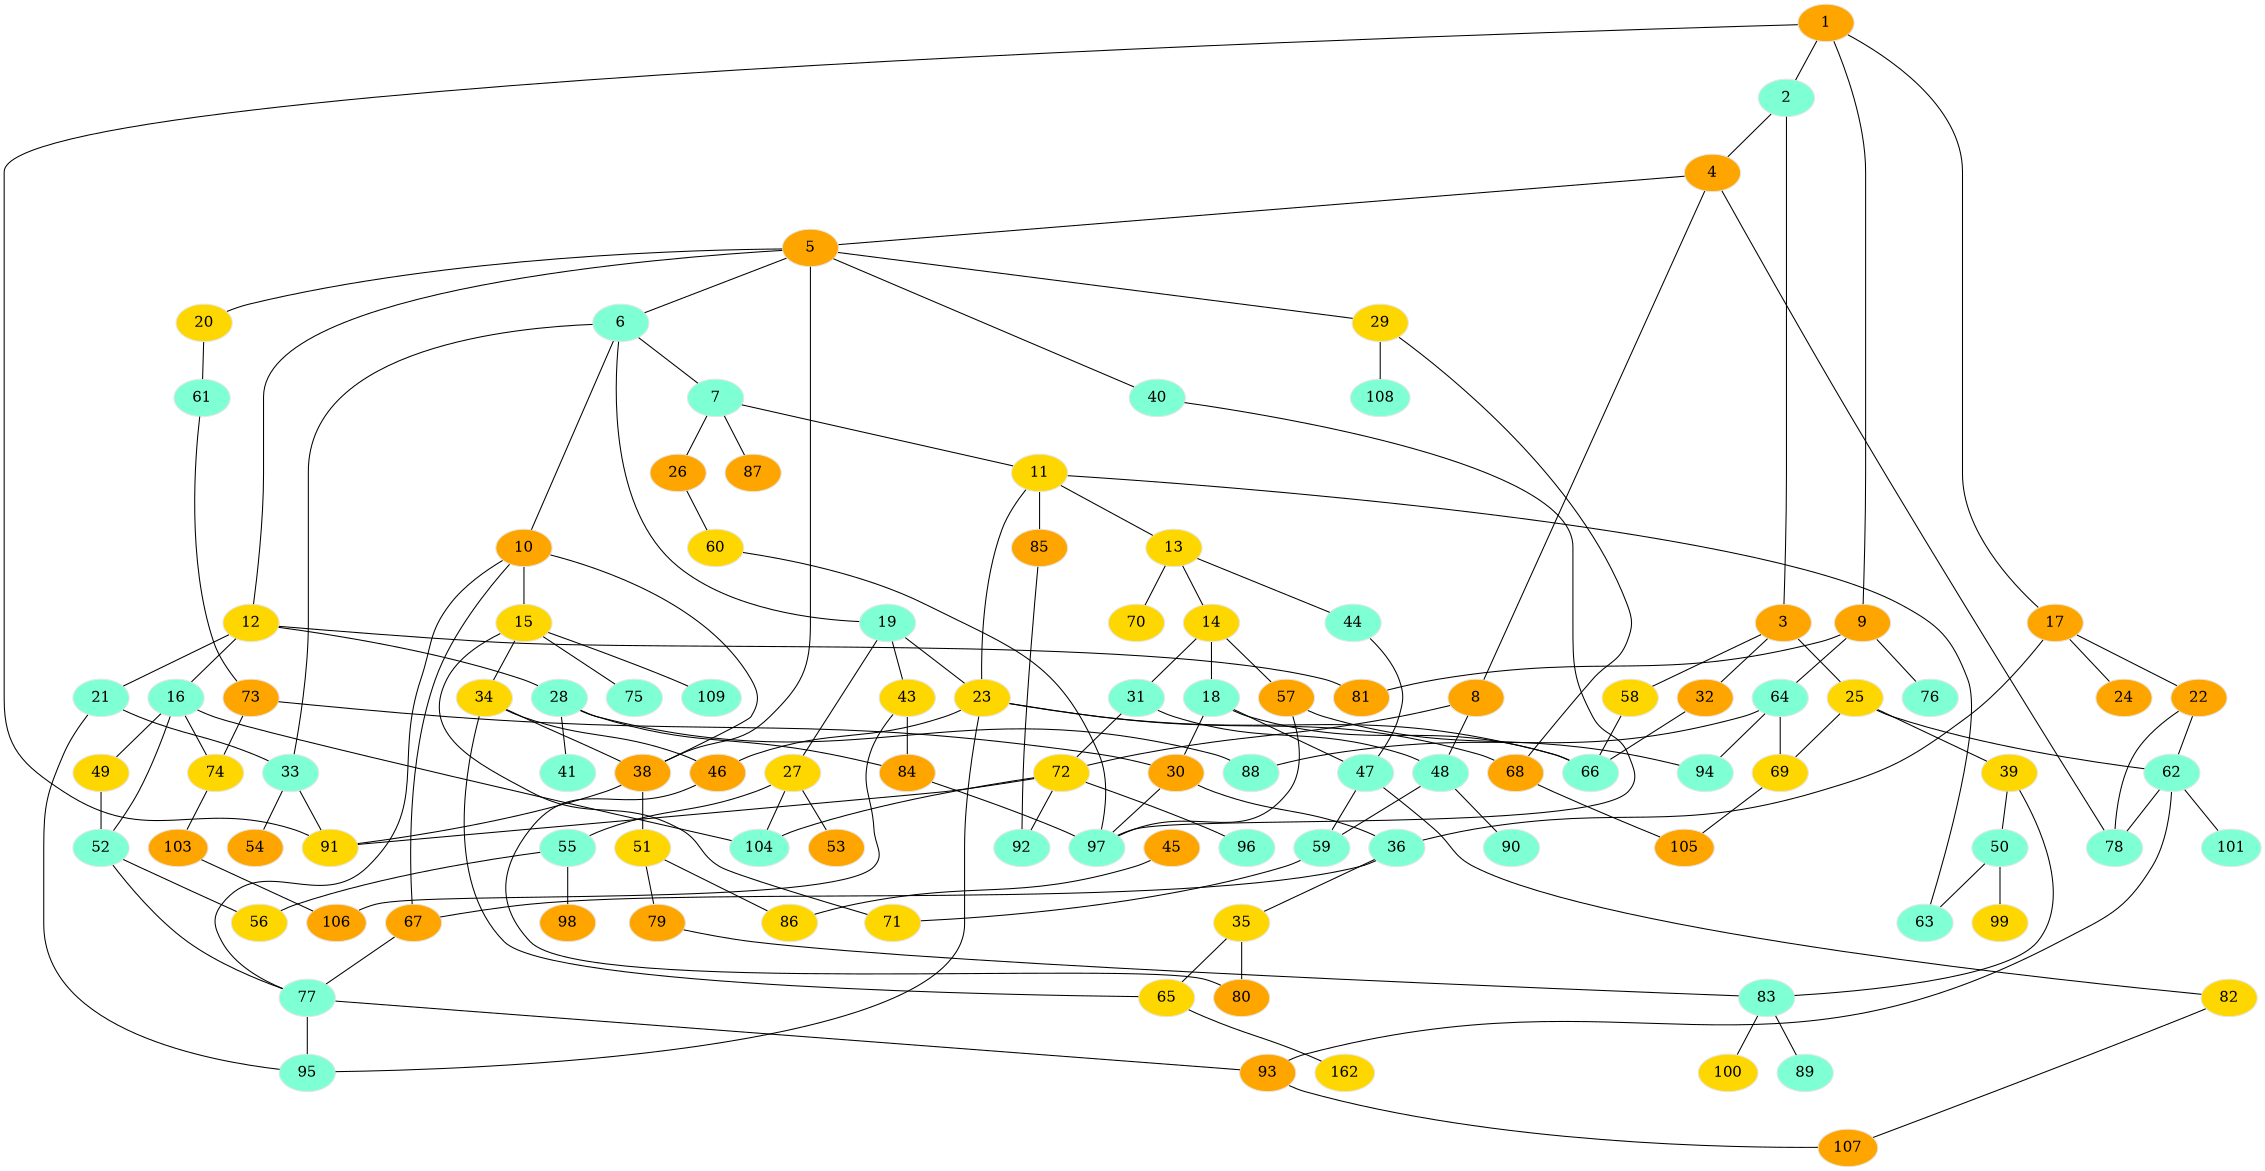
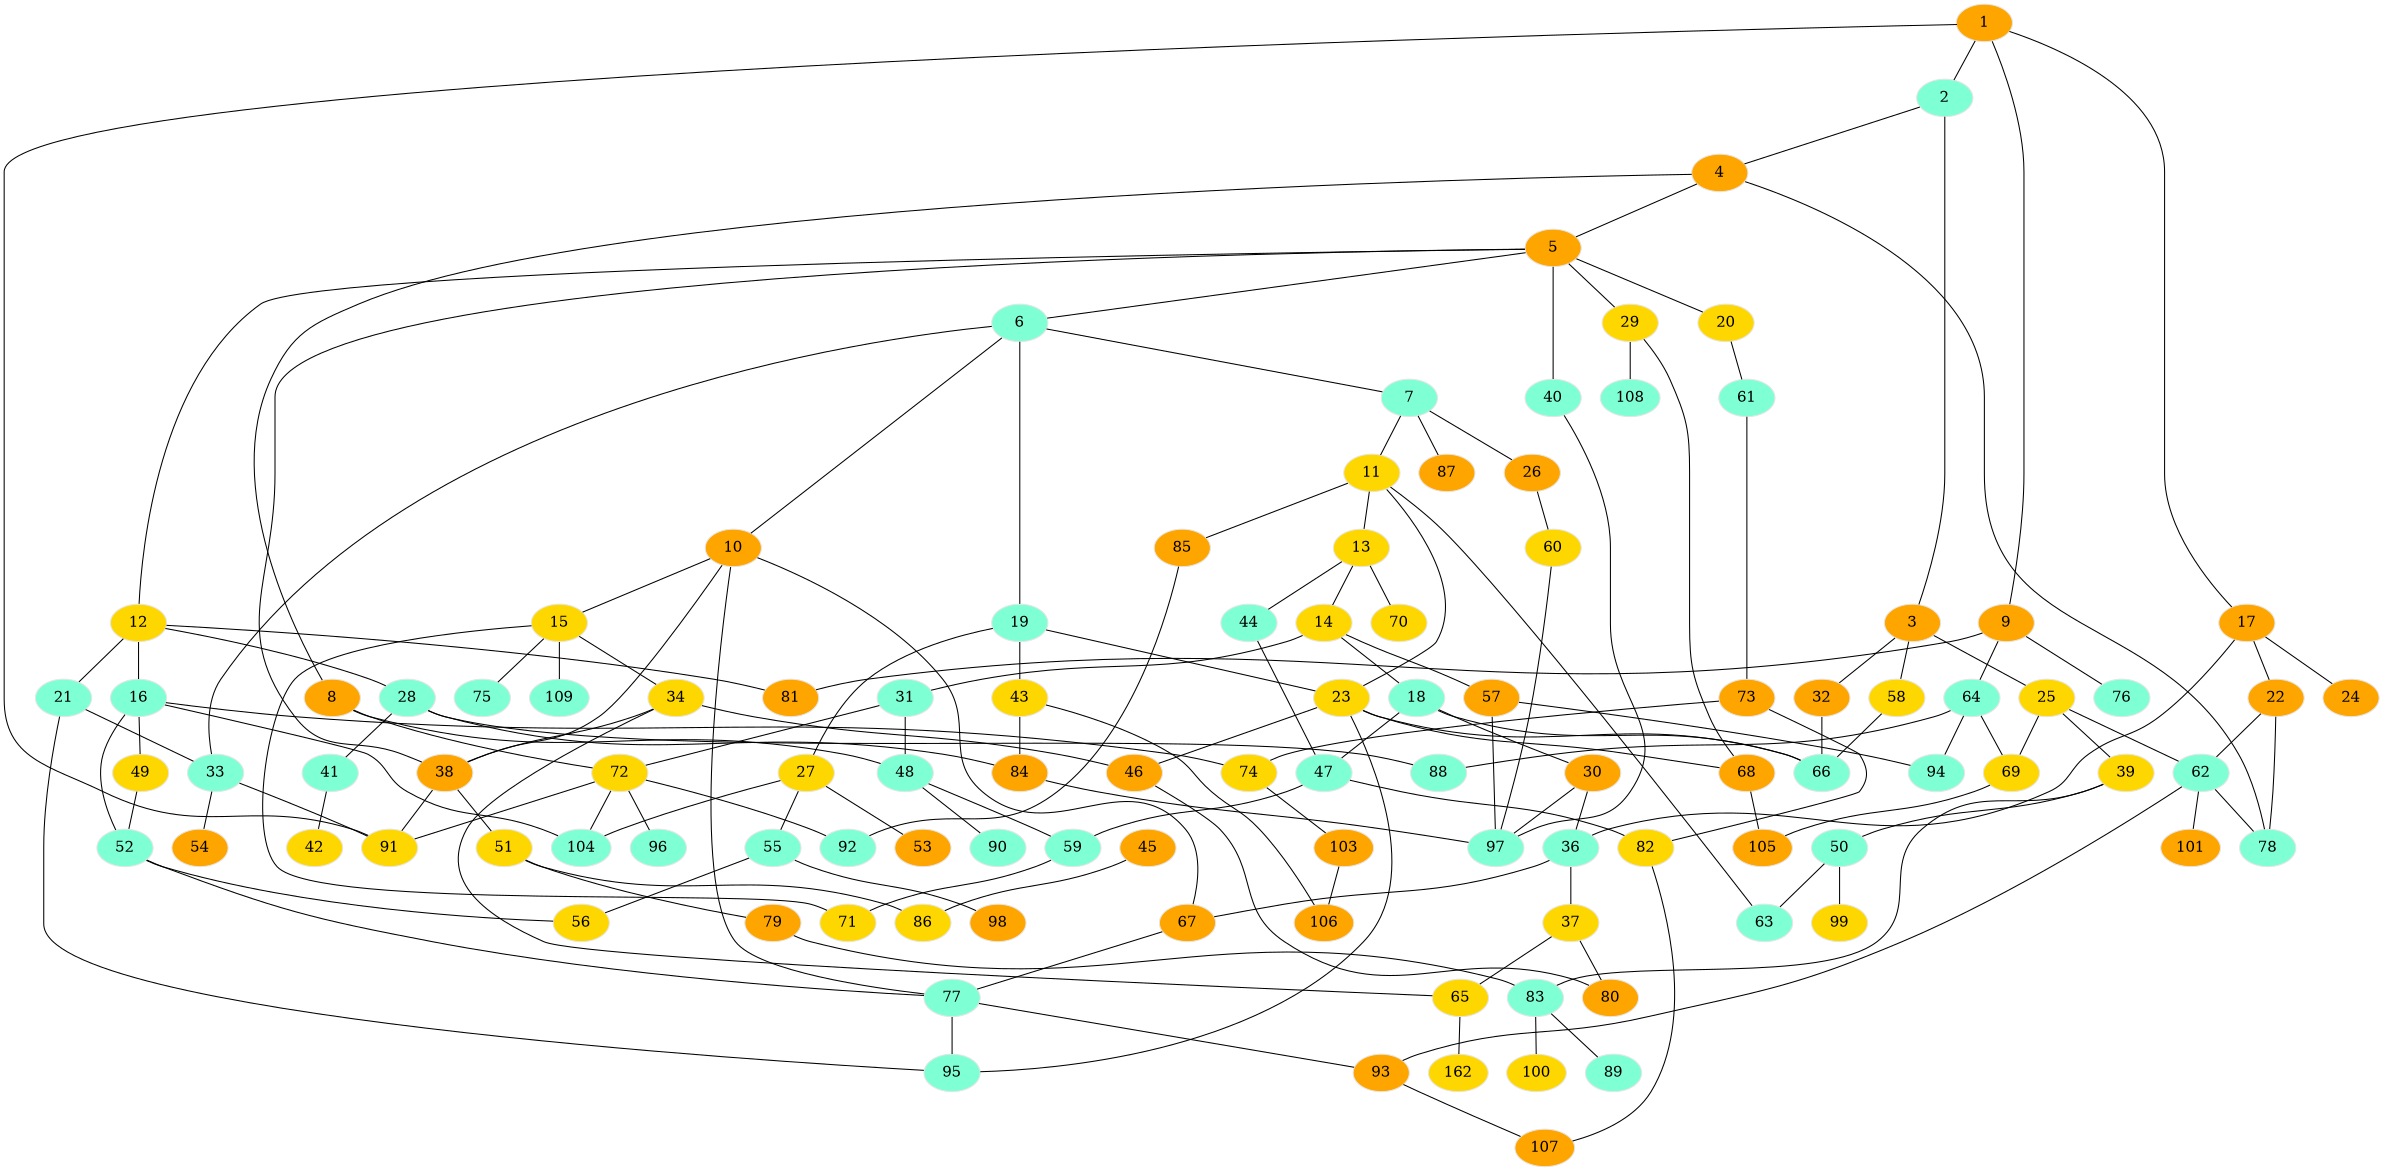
(715, 727) -> (1835, 800)
none -> (315, 848)
(2231, 848) -> (2191, 848)
(1242, 923) -> (1571, 923)
